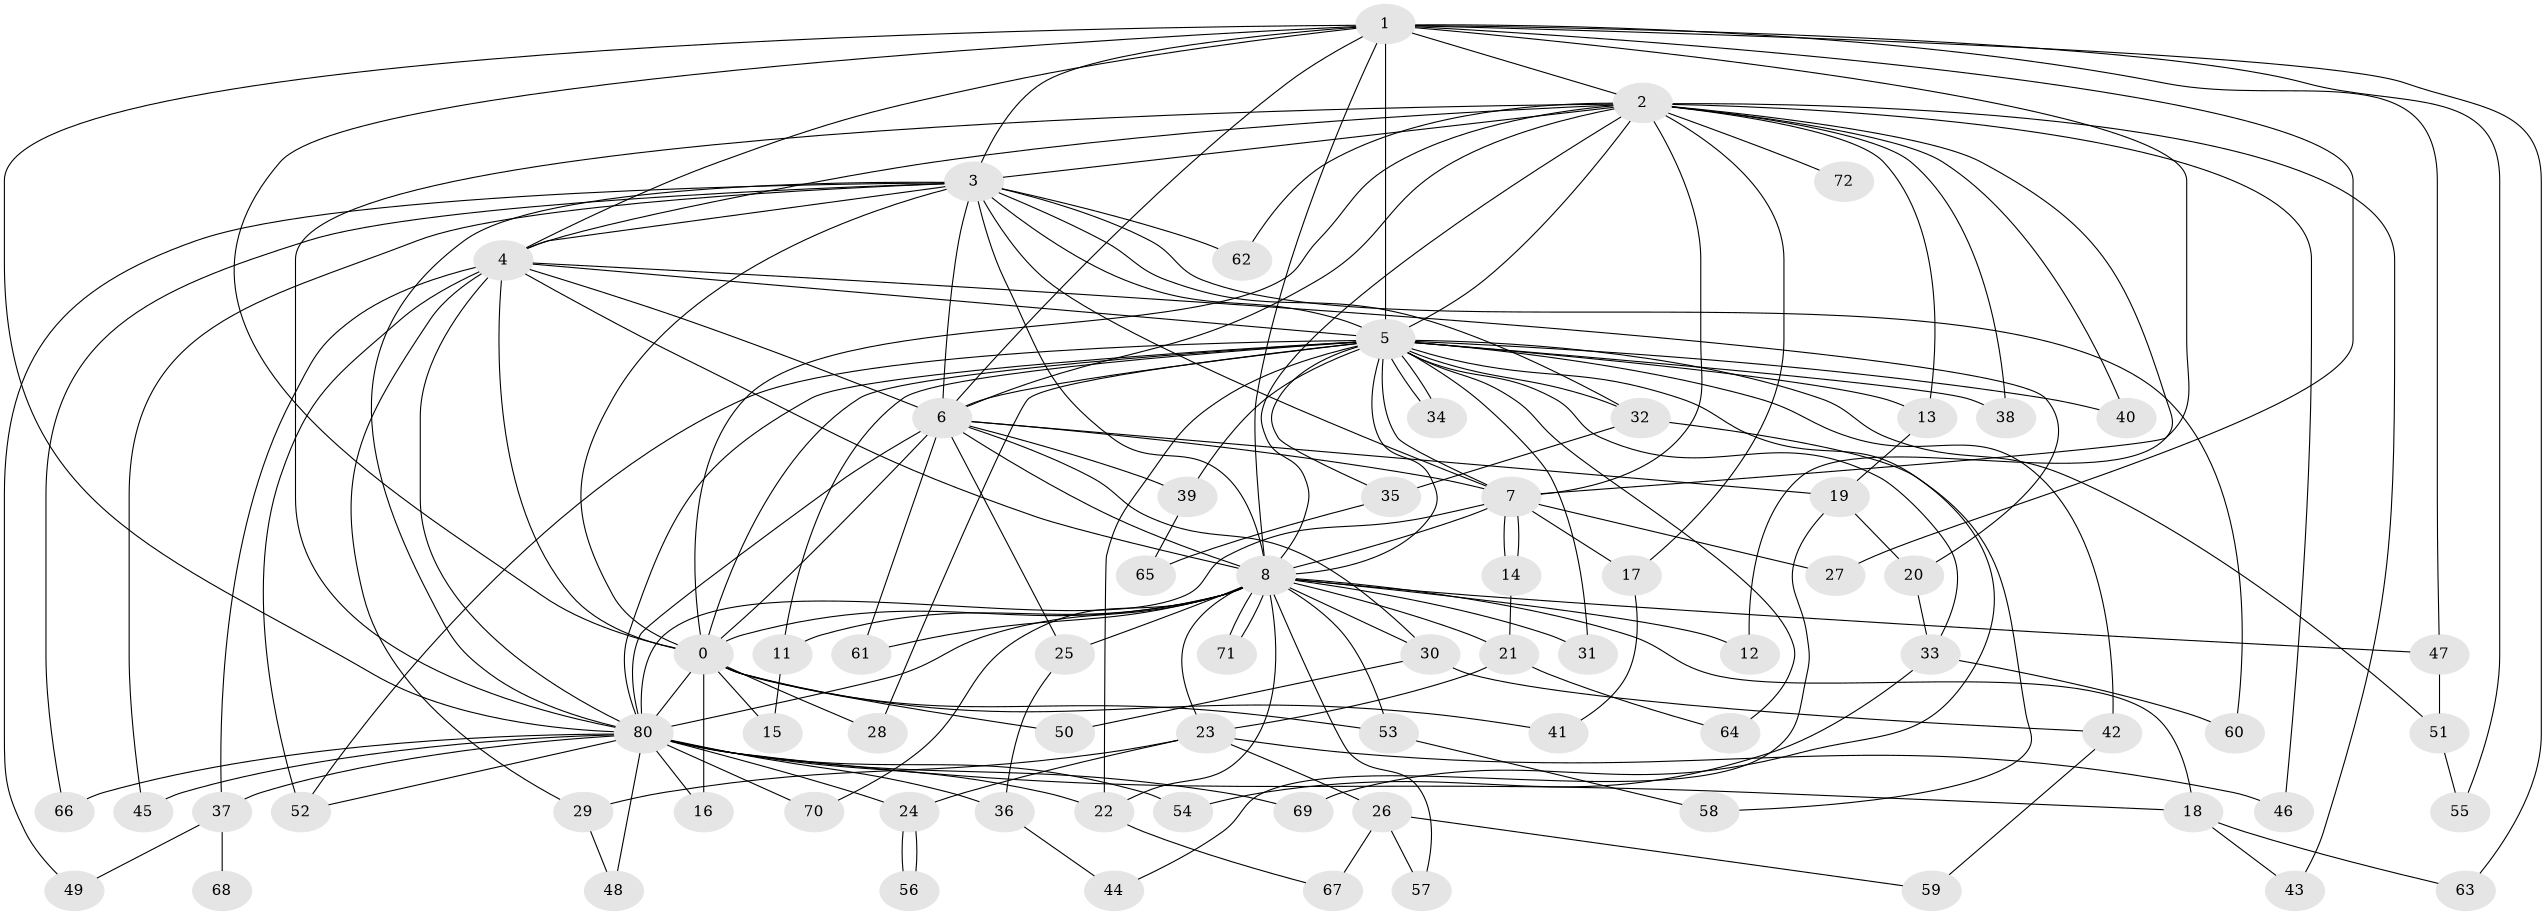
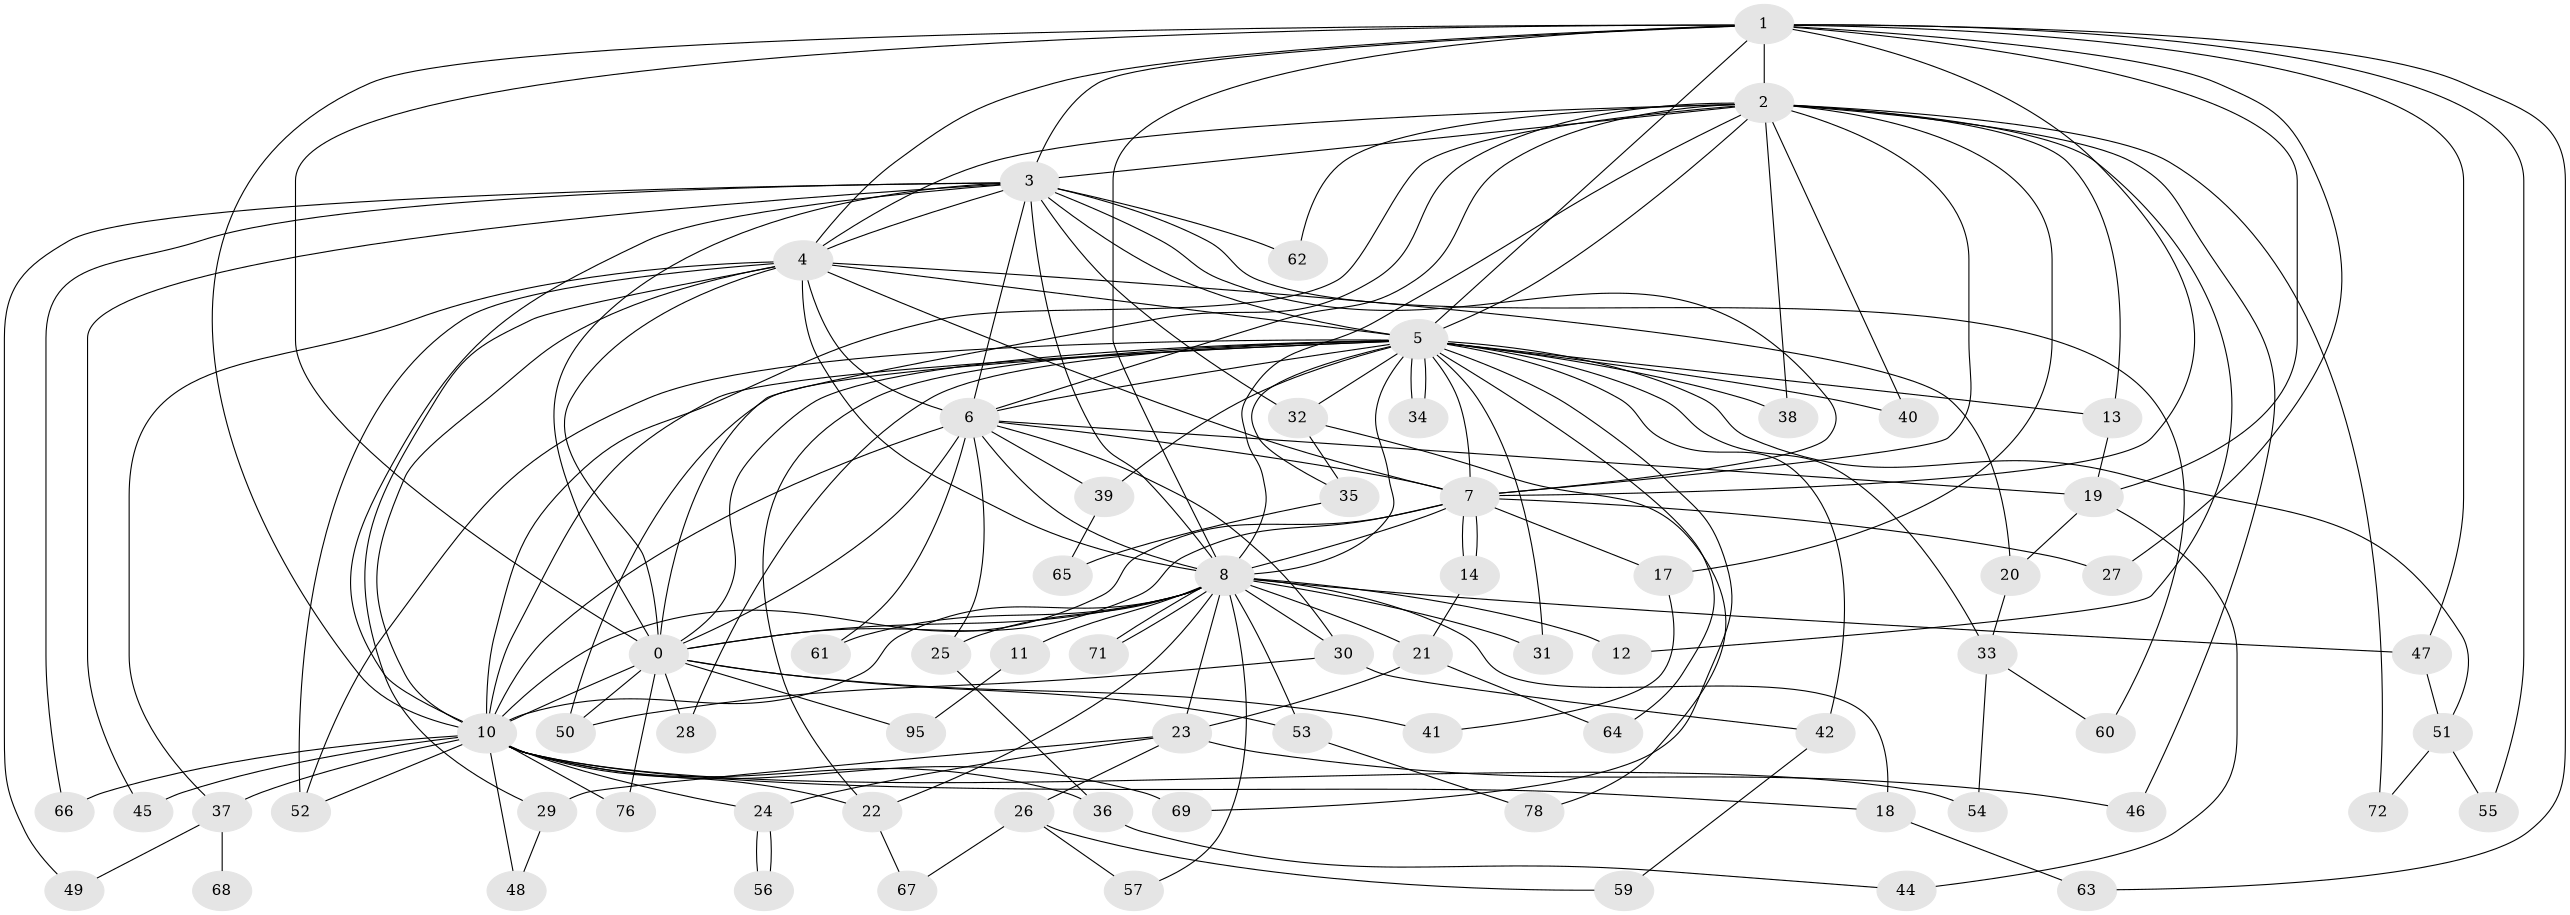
(1147, 204) -> (2255, 127)
(923, 391) -> (726, 431)
none -> (1146, 398)
none -> (1132, 598)
(644, 733) -> (487, 733)
(773, 733) -> (916, 733)
none -> (2411, 773)
(704, 812) -> (626, 812)
(814, 812) -> none
(1710, 812) -> (1534, 812)
(2295, 891) -> none
